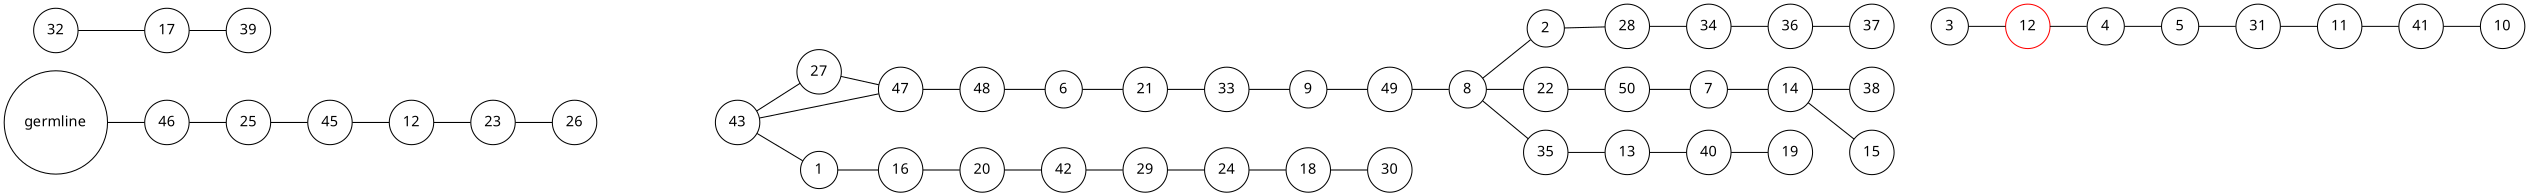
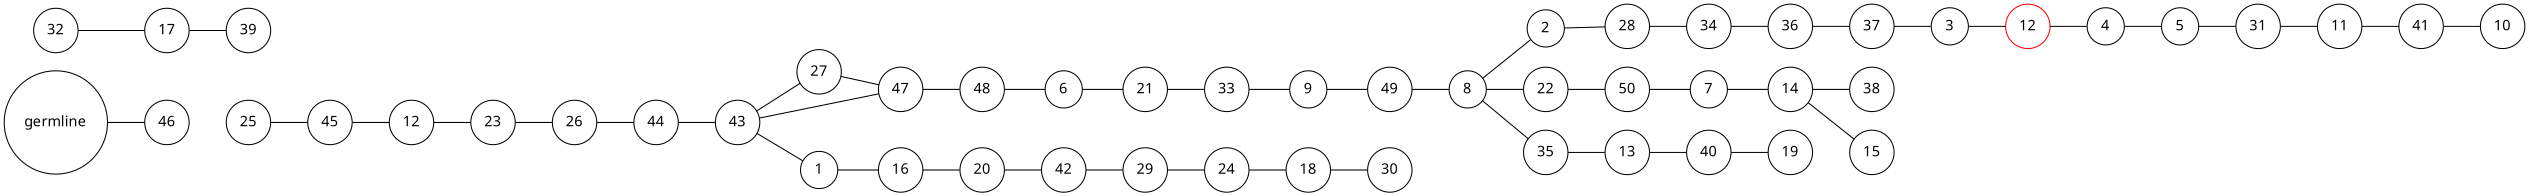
none -> (1912, 26)
(208, 122) -> none
none -> (656, 122)
